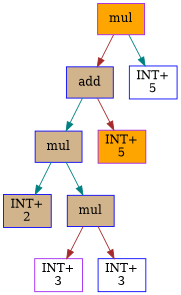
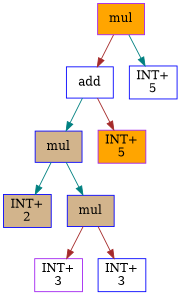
(90, 82) -> (90, 82)
